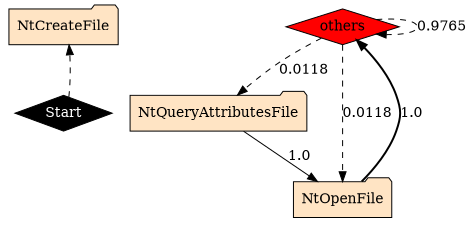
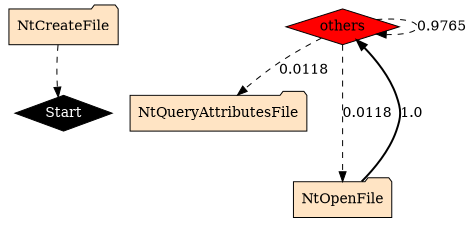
(70, 76) -> (57, 66)
(276, 154) -> none
